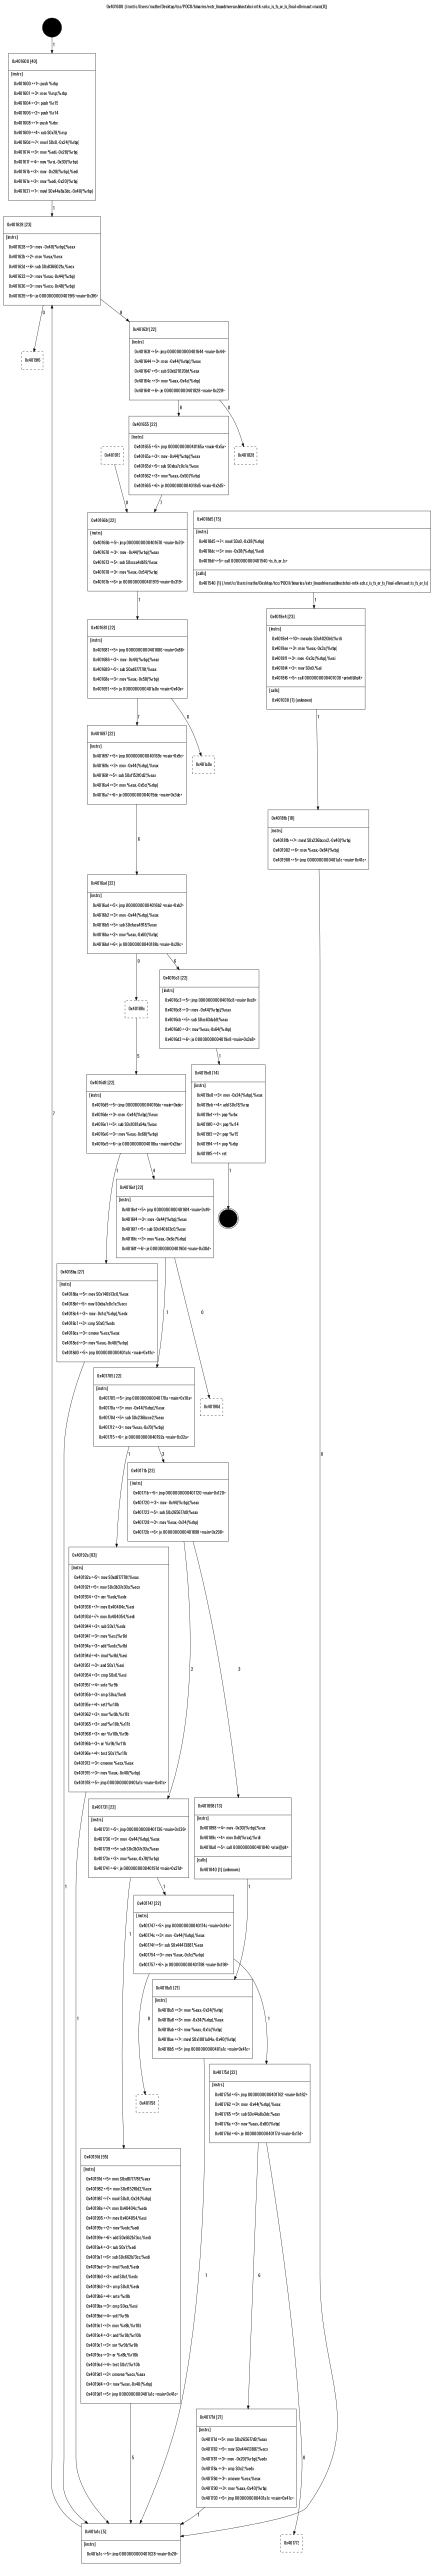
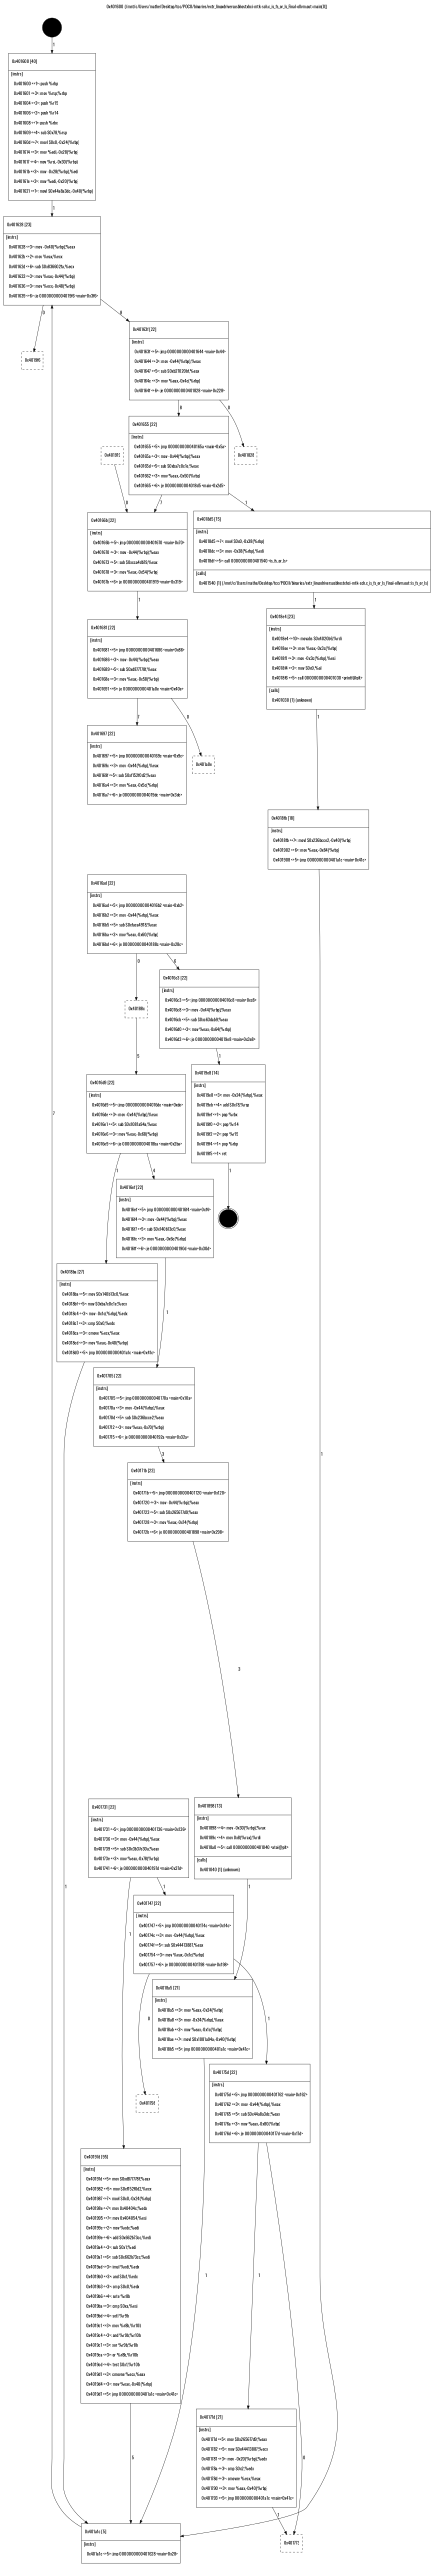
none -> (240, 501)
(137, 838) -> none
(212, 1407) -> none
(321, 1454) -> (321, 1454)
(119, 1669) -> none
(190, 1670) -> none
(259, 2276) -> (259, 2276)
(194, 2516) -> (279, 2521)
